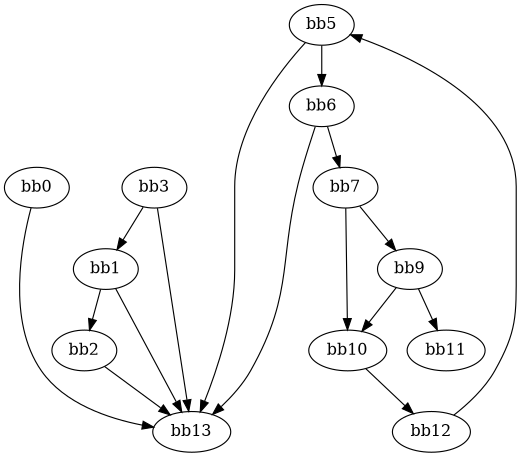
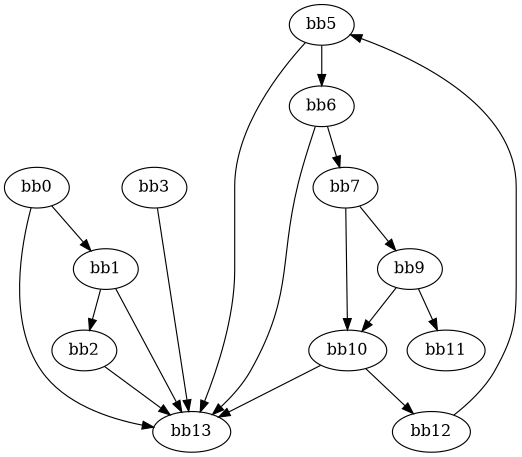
(133, 223) -> (68, 224)
none -> (275, 389)
